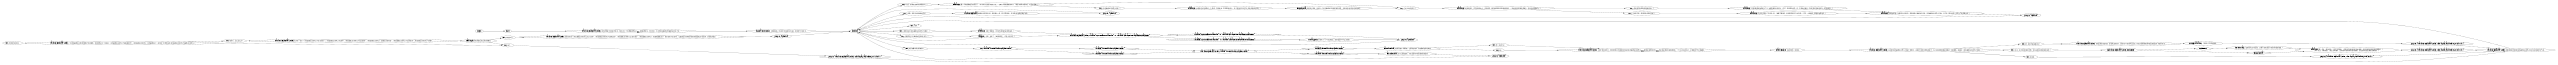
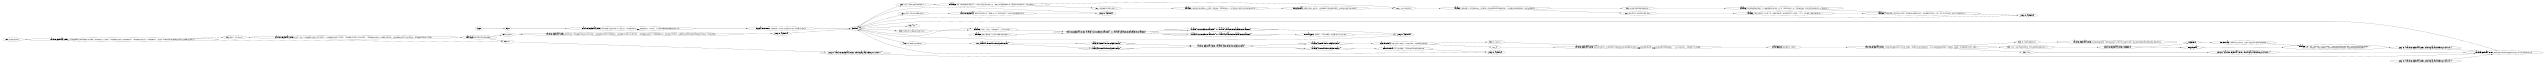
(915, 31) -> none
(2203, 43) -> none
